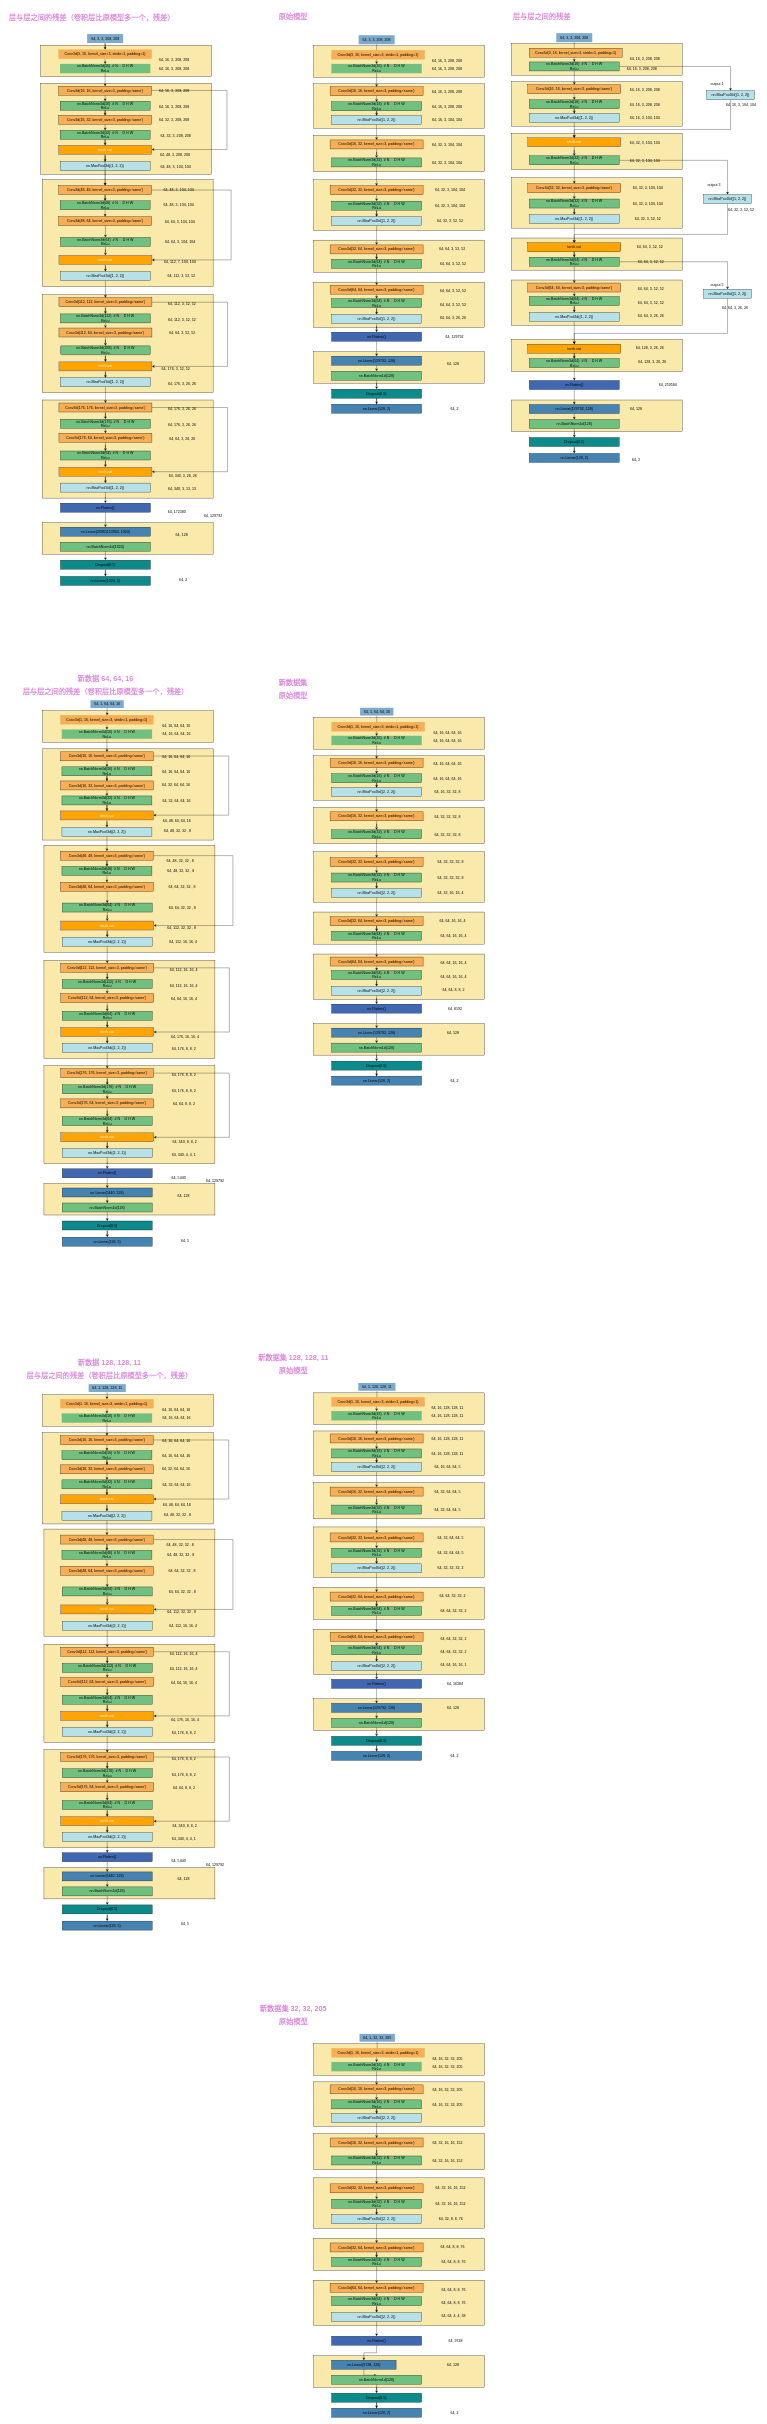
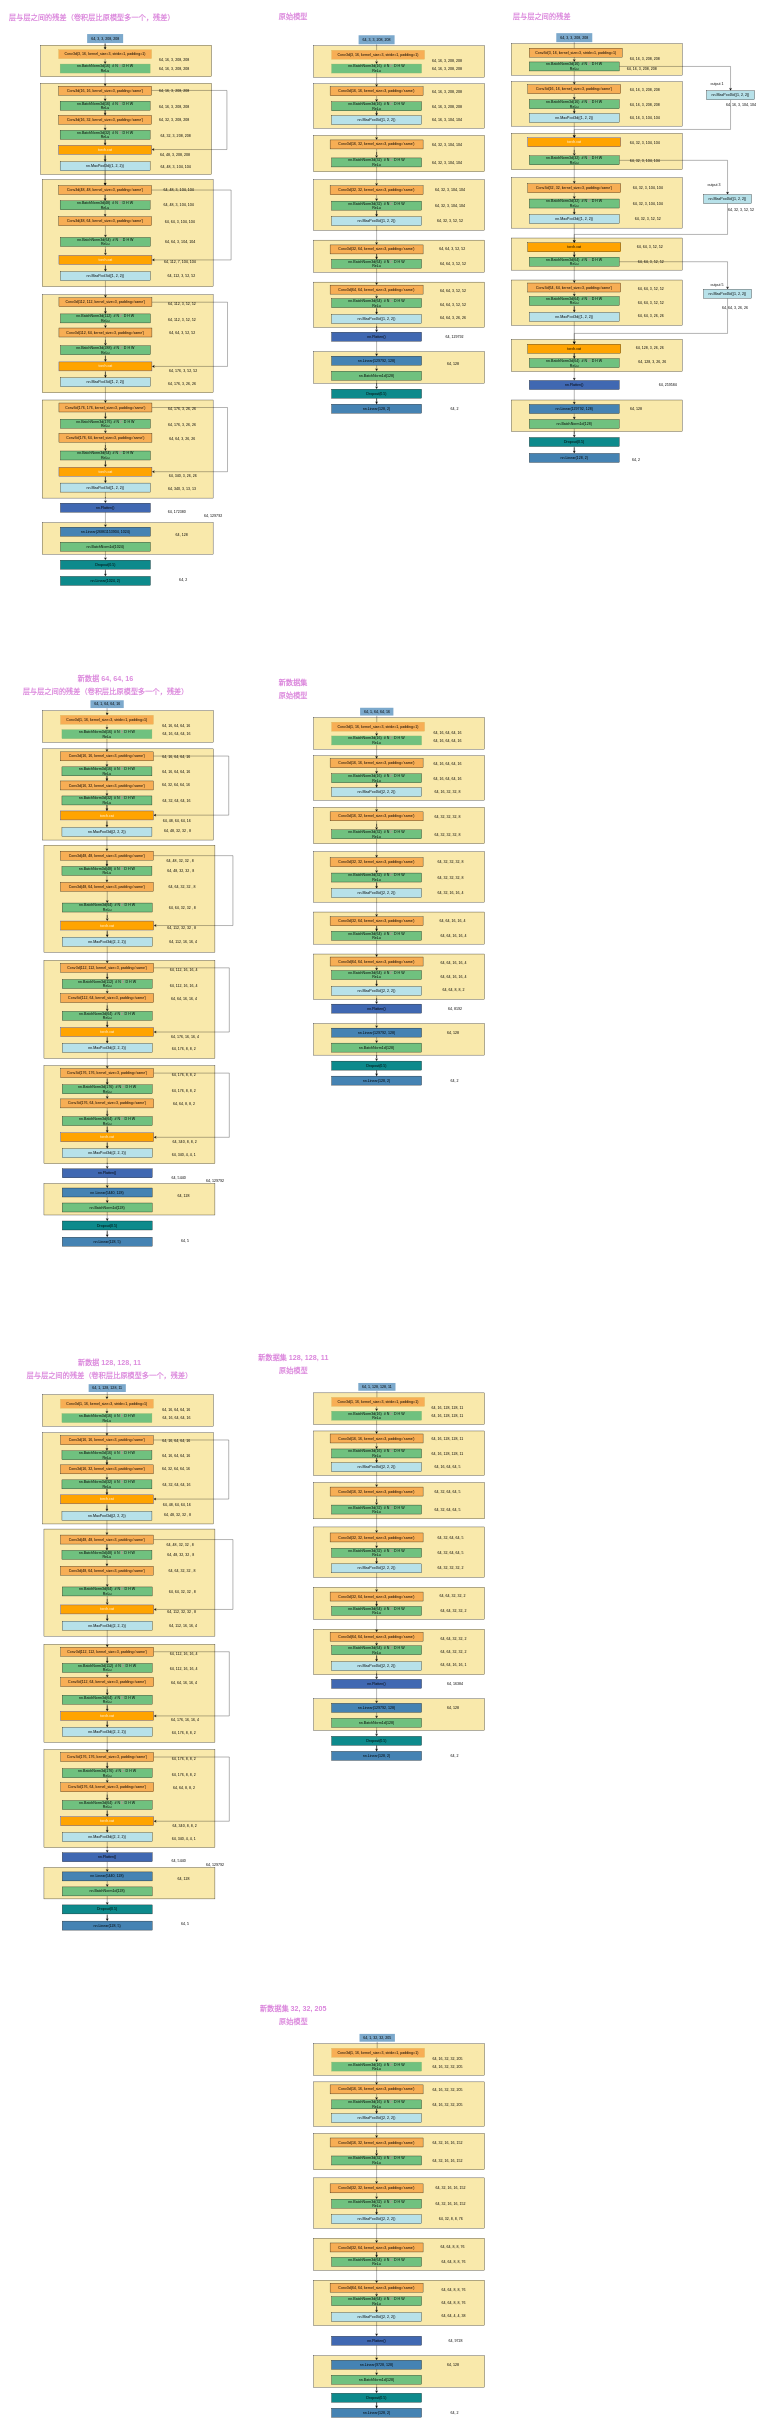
(105, 350) -> (105, 350)
(176, 369) -> (183, 371)
(364, 2365) -> (377, 2365)
